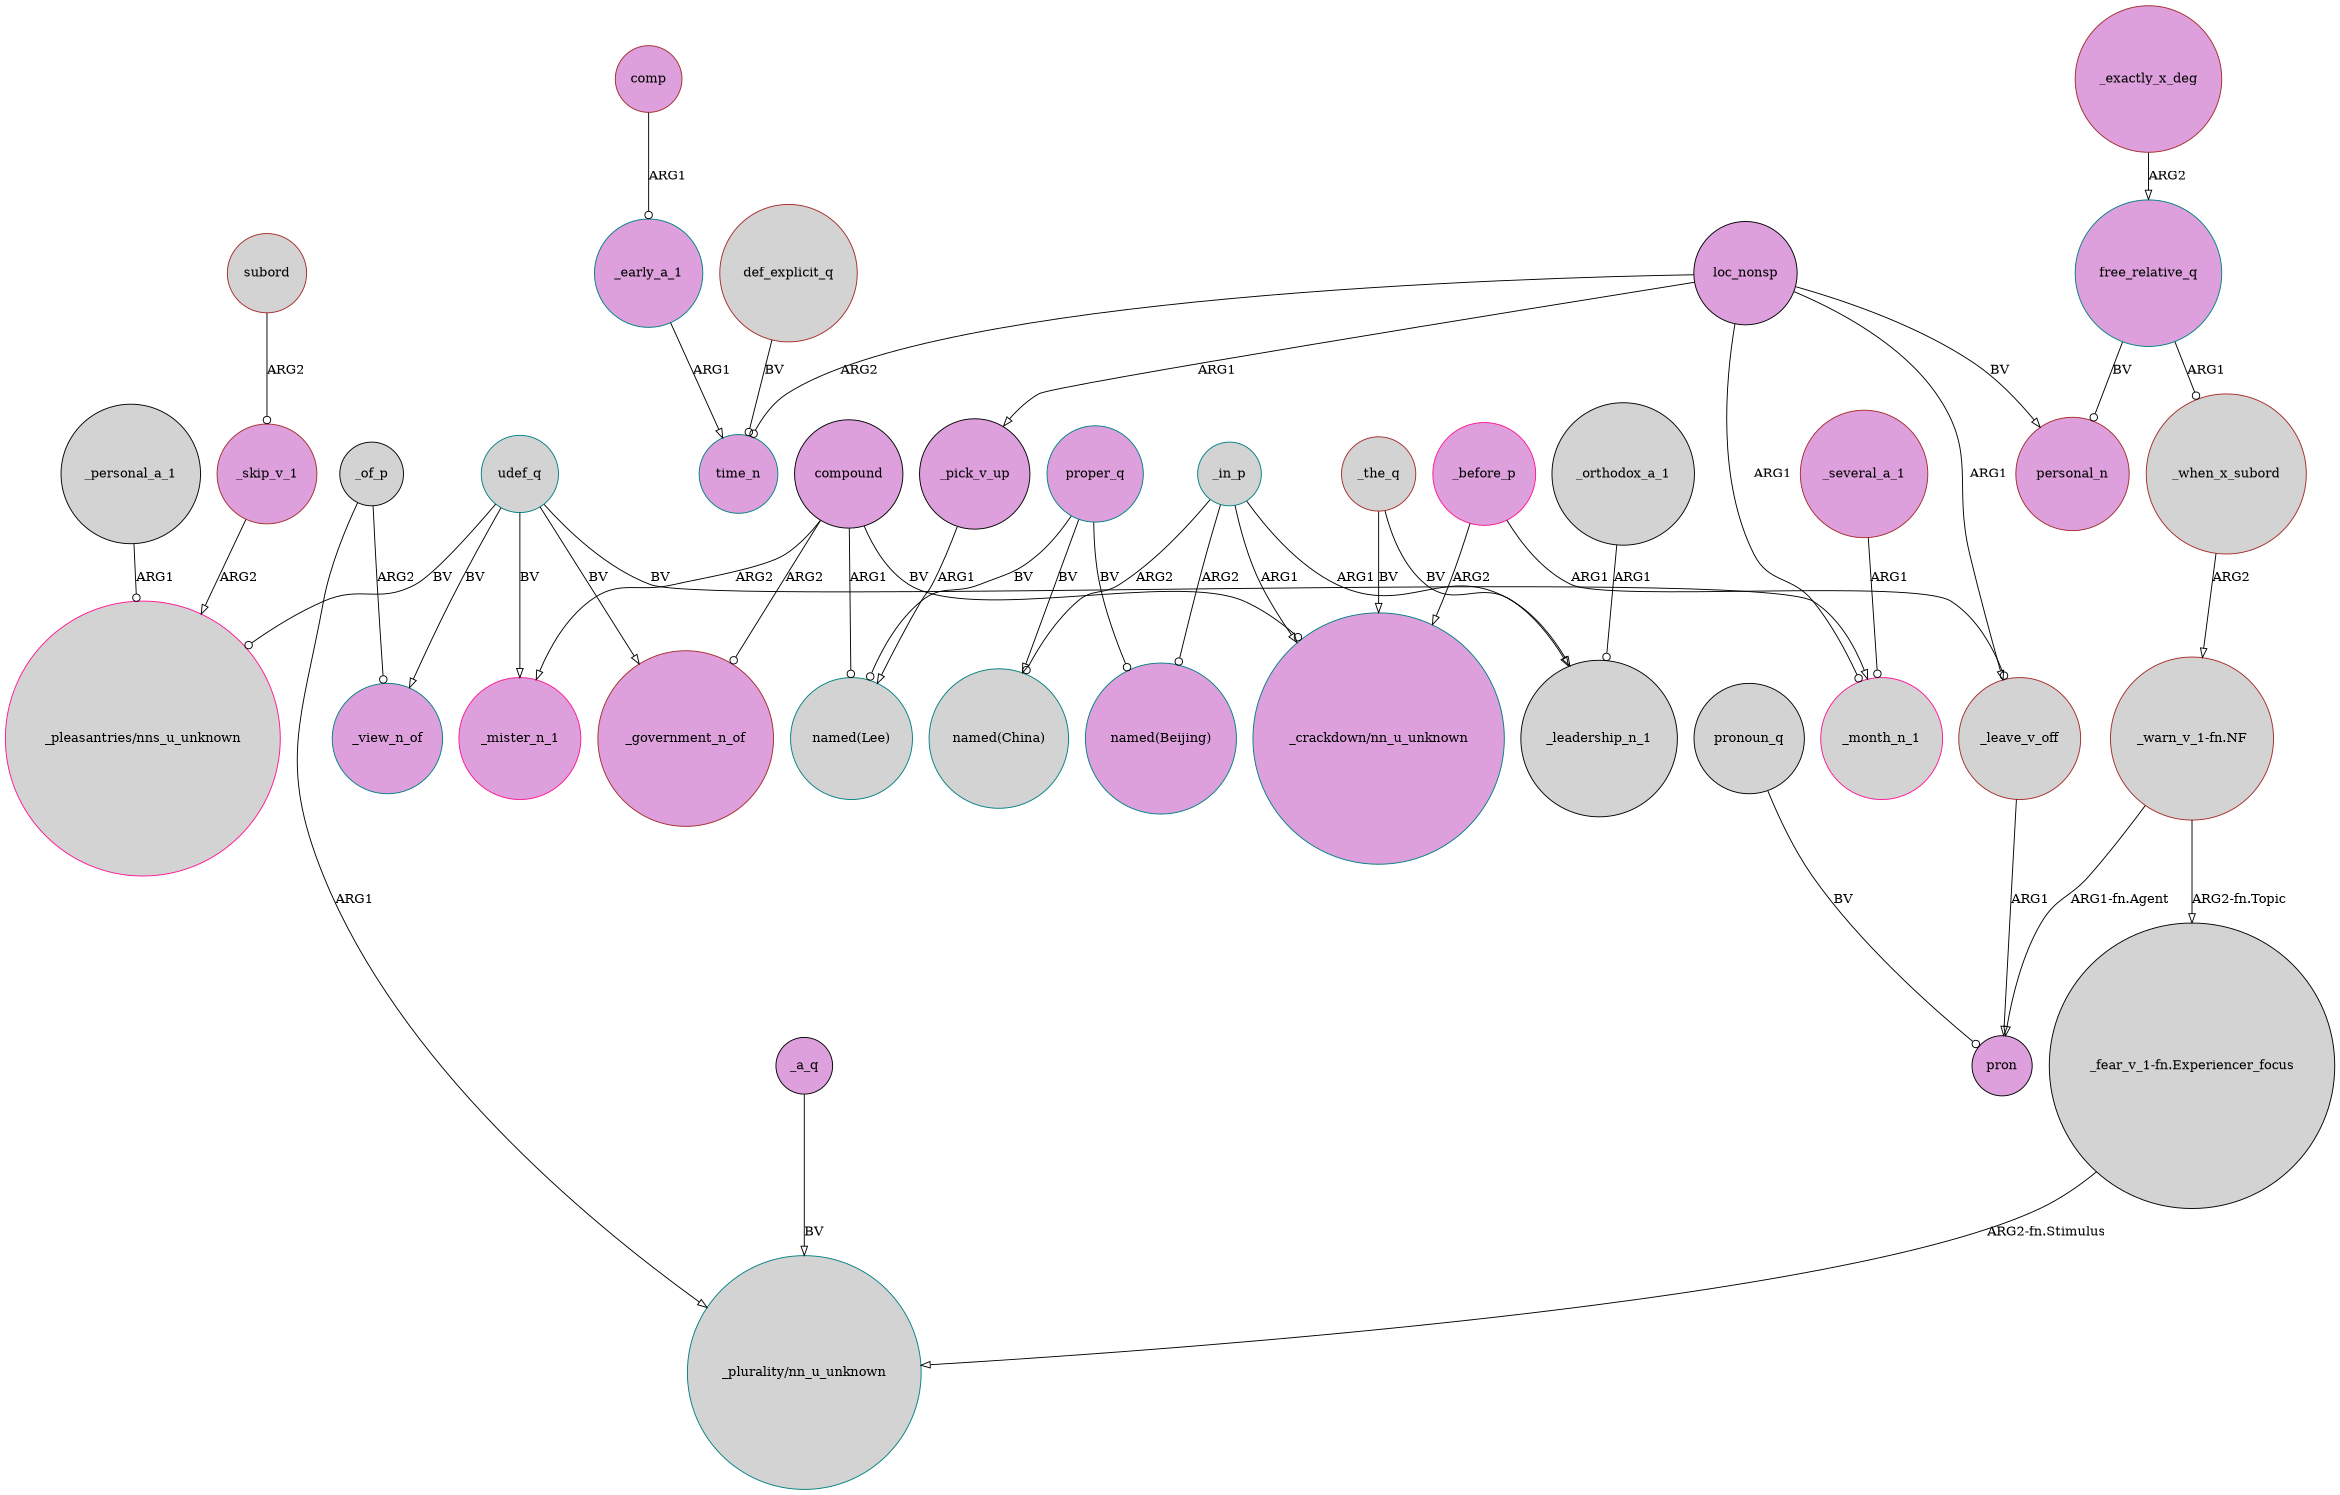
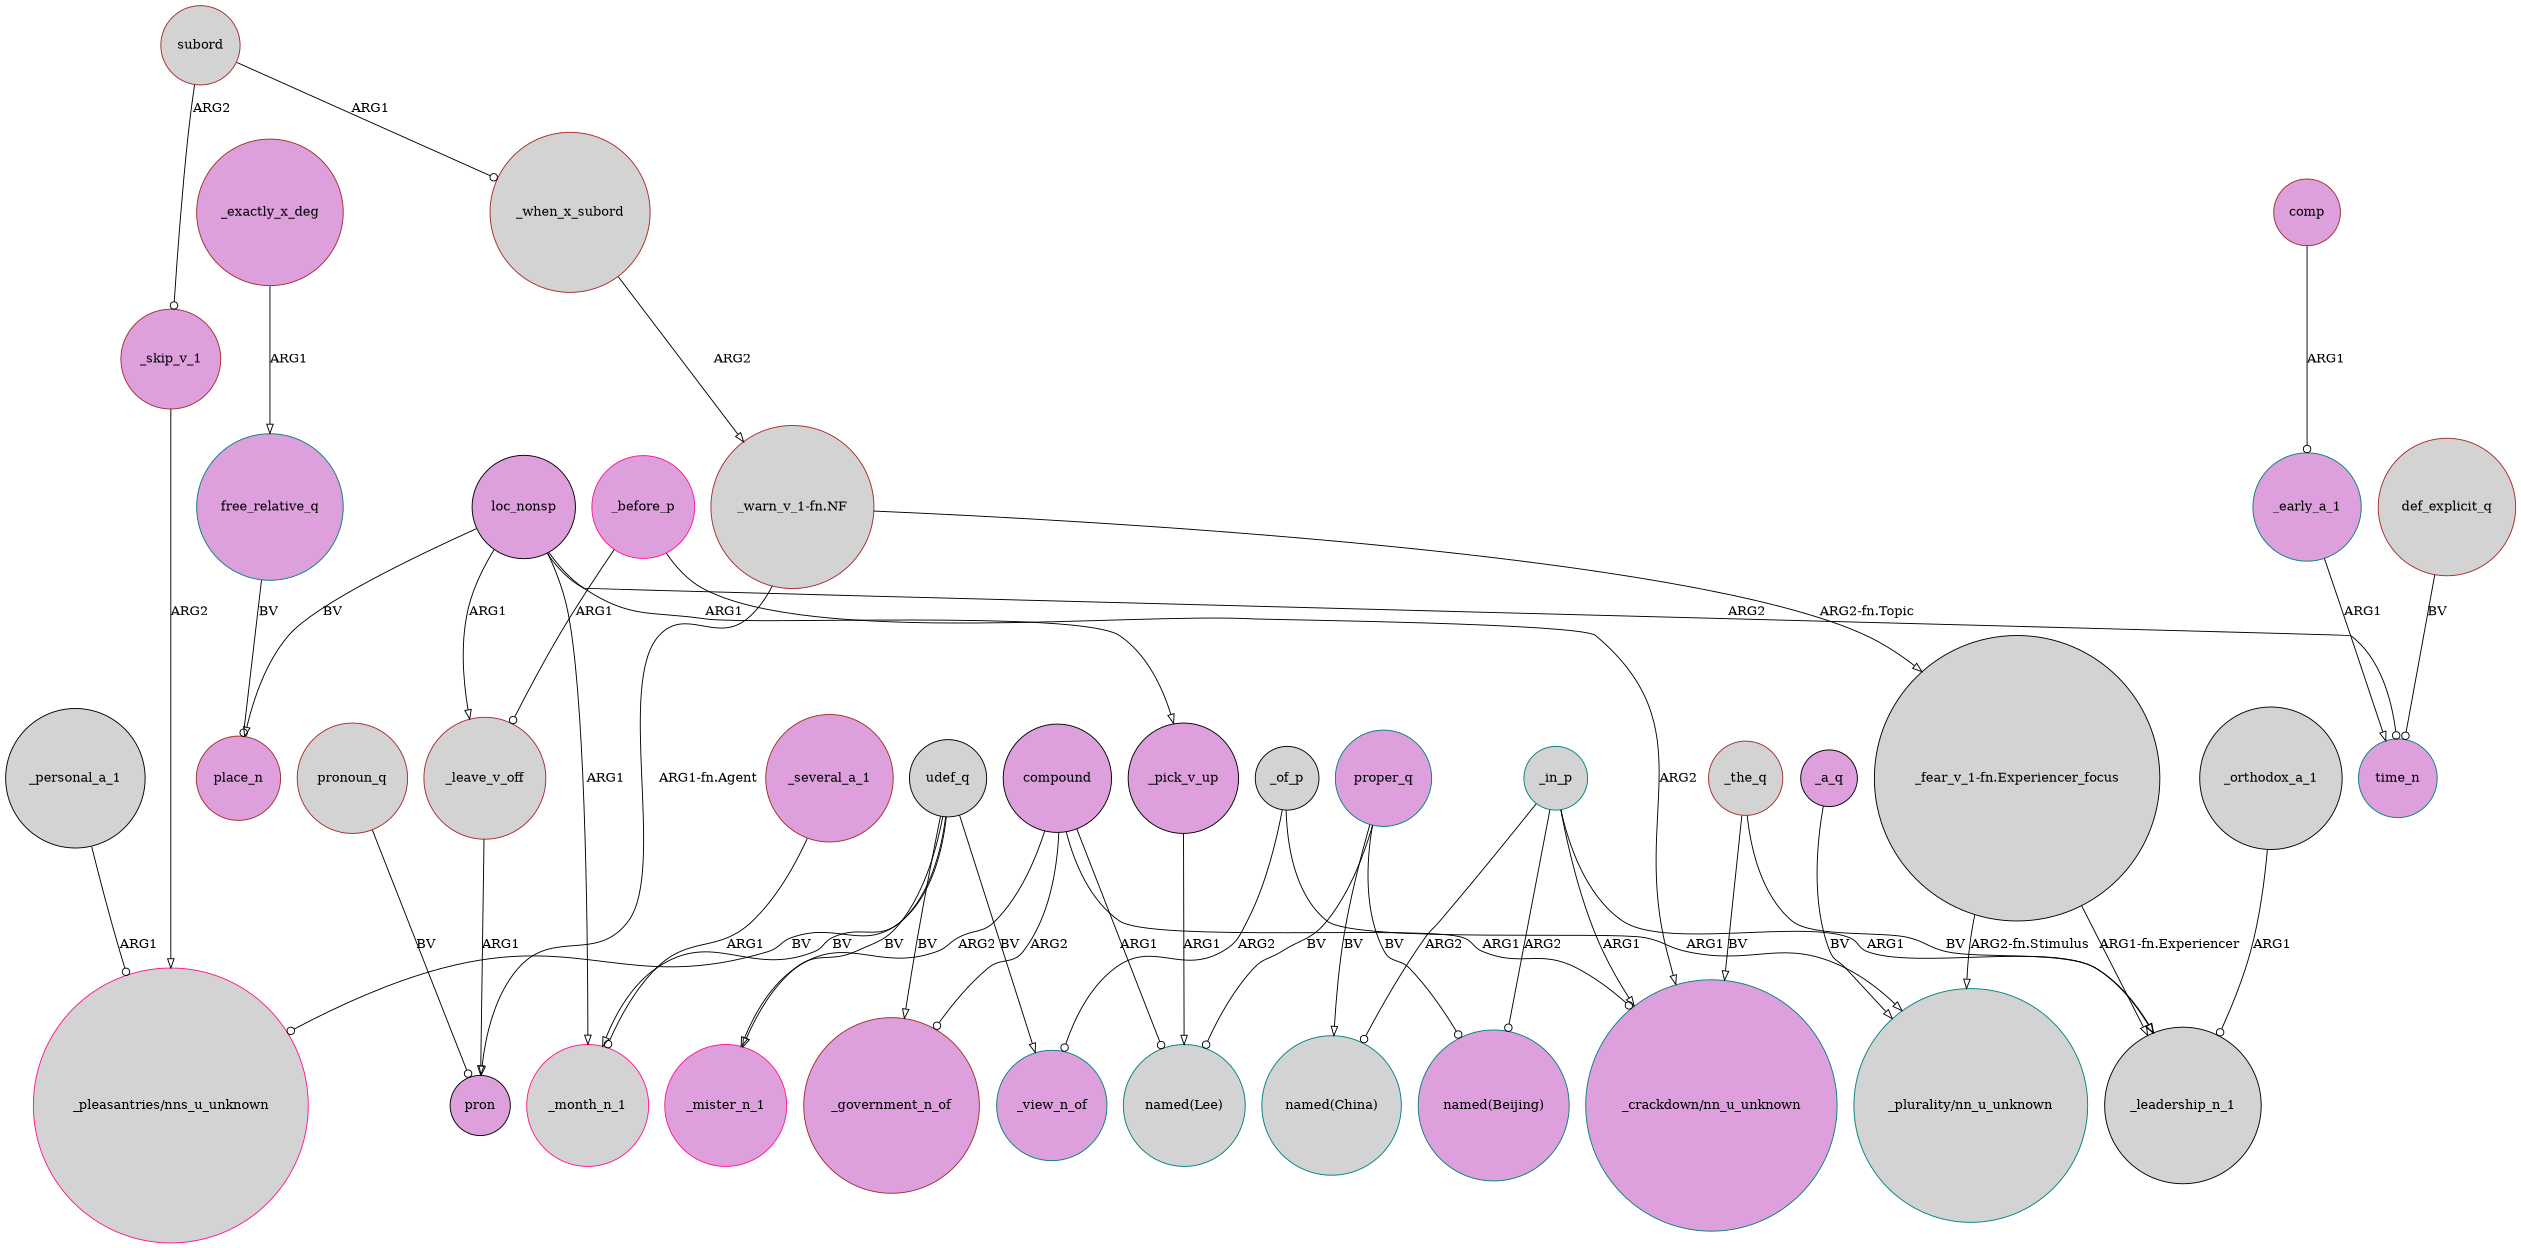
(2167, 176) -> (289, 359)
(2185, 367) -> (363, 119)
(520, 474) -> (948, 778)
(2073, 474) -> (238, 778)
(1741, 521) -> (583, 792)
(919, 578) -> (1502, 945)
(1749, 739) -> (352, 778)
none -> (2112, 966)
